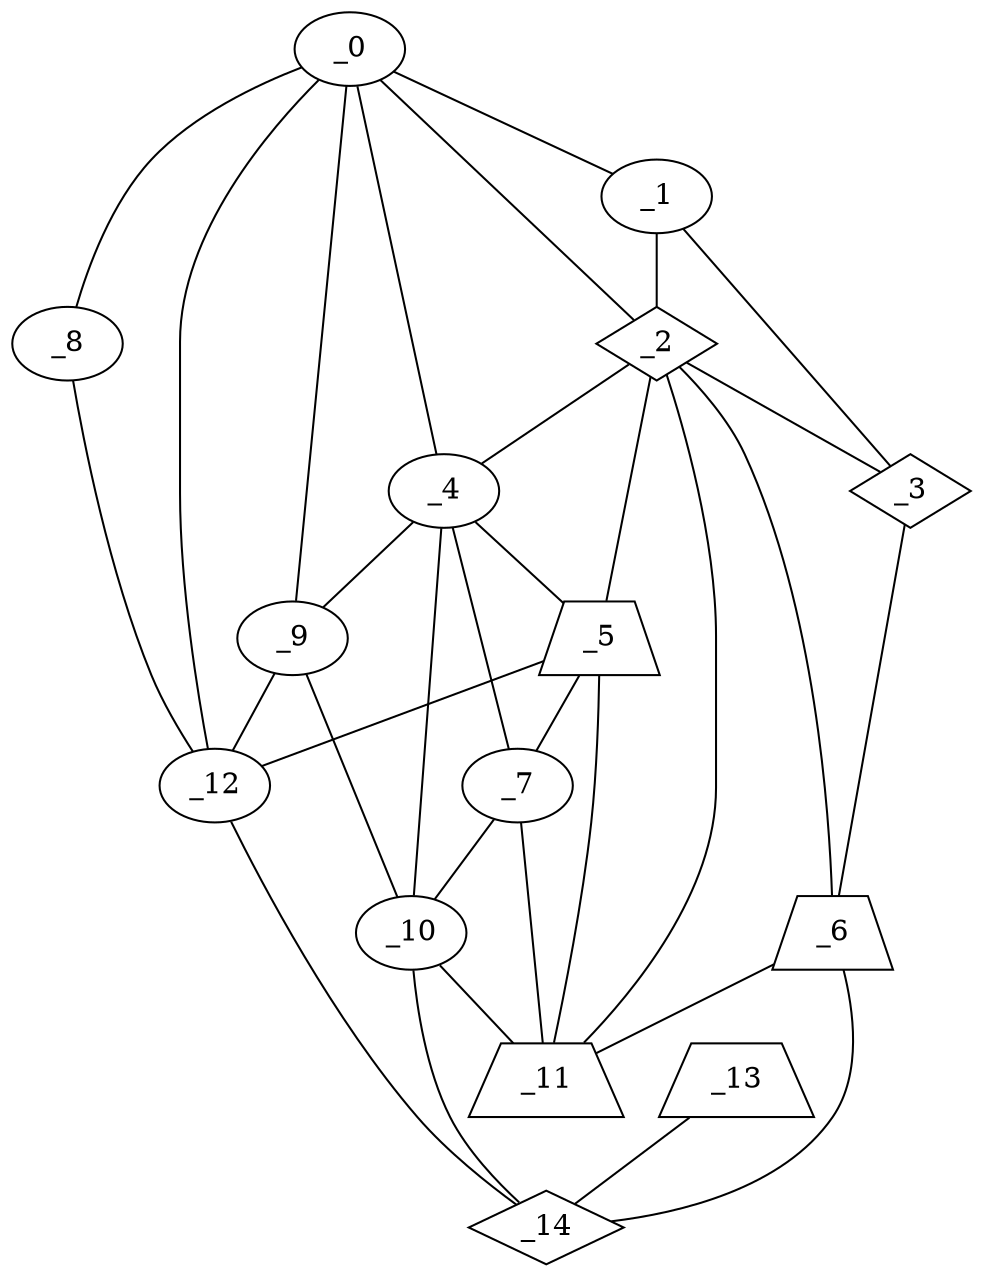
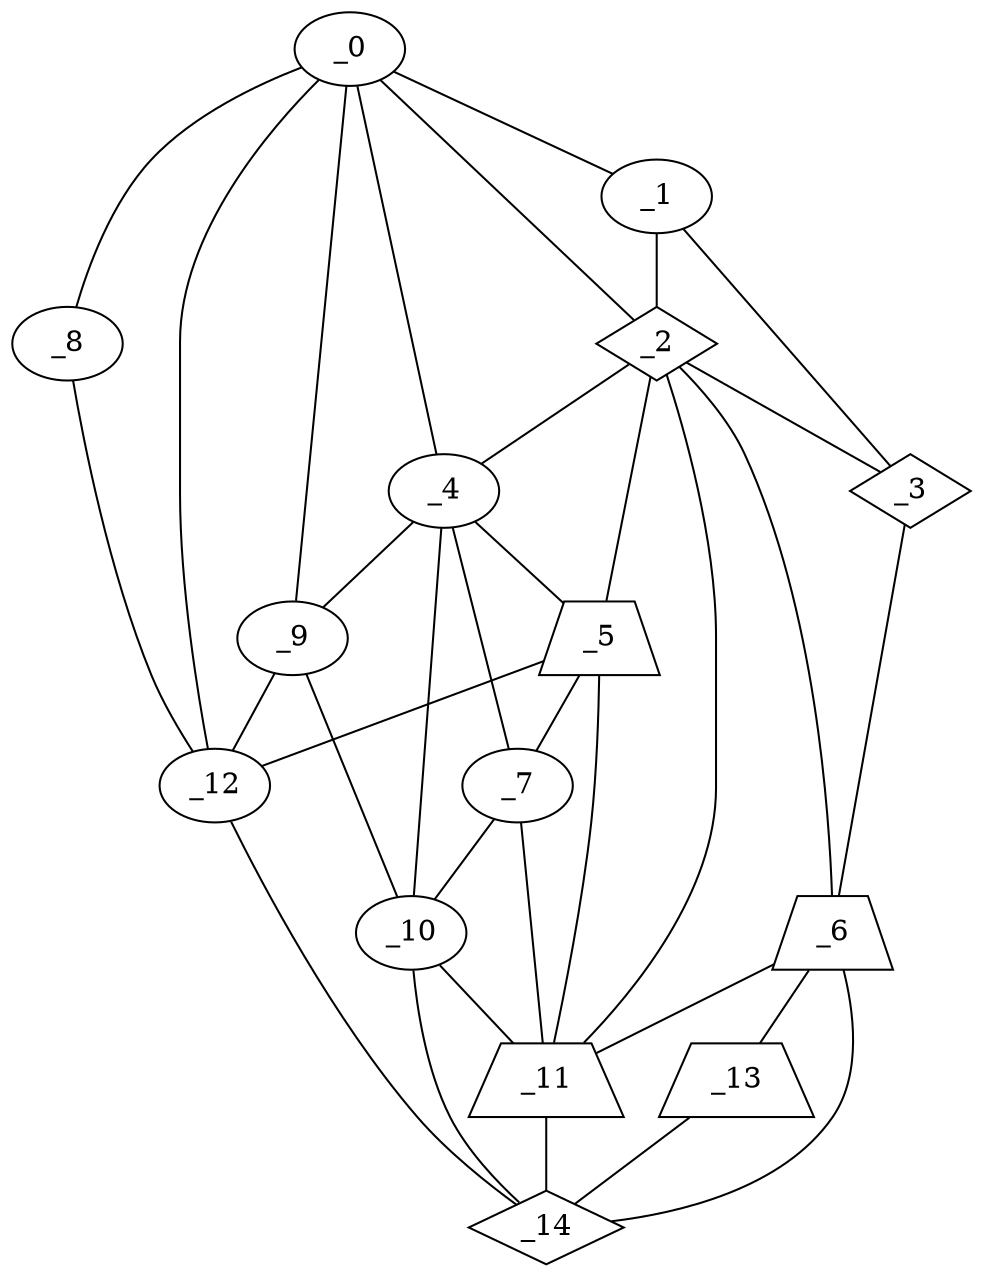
none -> (784, 1007)
none -> (546, 1154)
